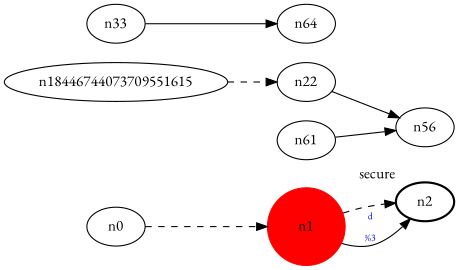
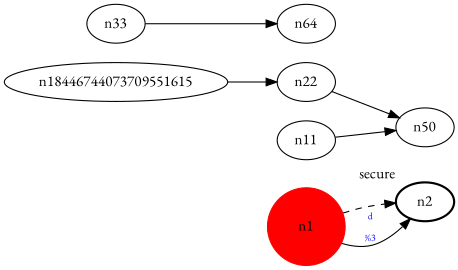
(247, 82) -> (247, 82)
(425, 127) -> (425, 127)
(306, 140) -> (306, 140)
(116, 227) -> none
